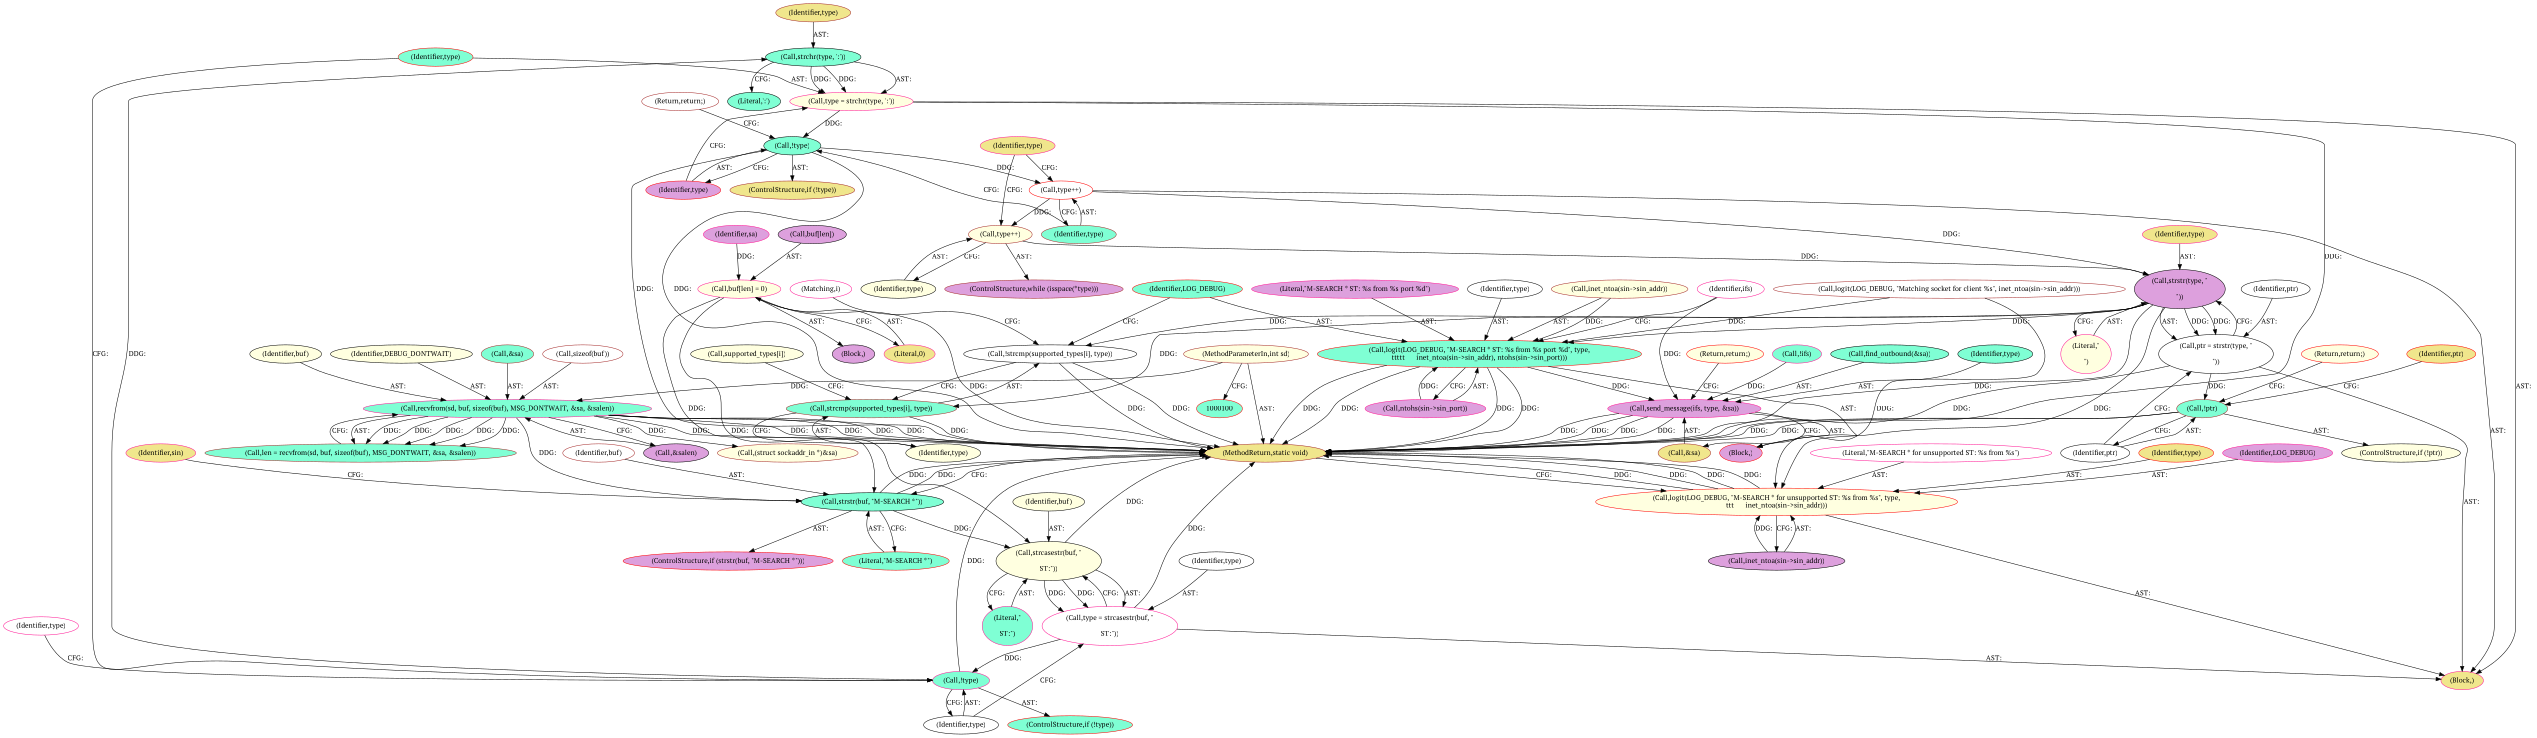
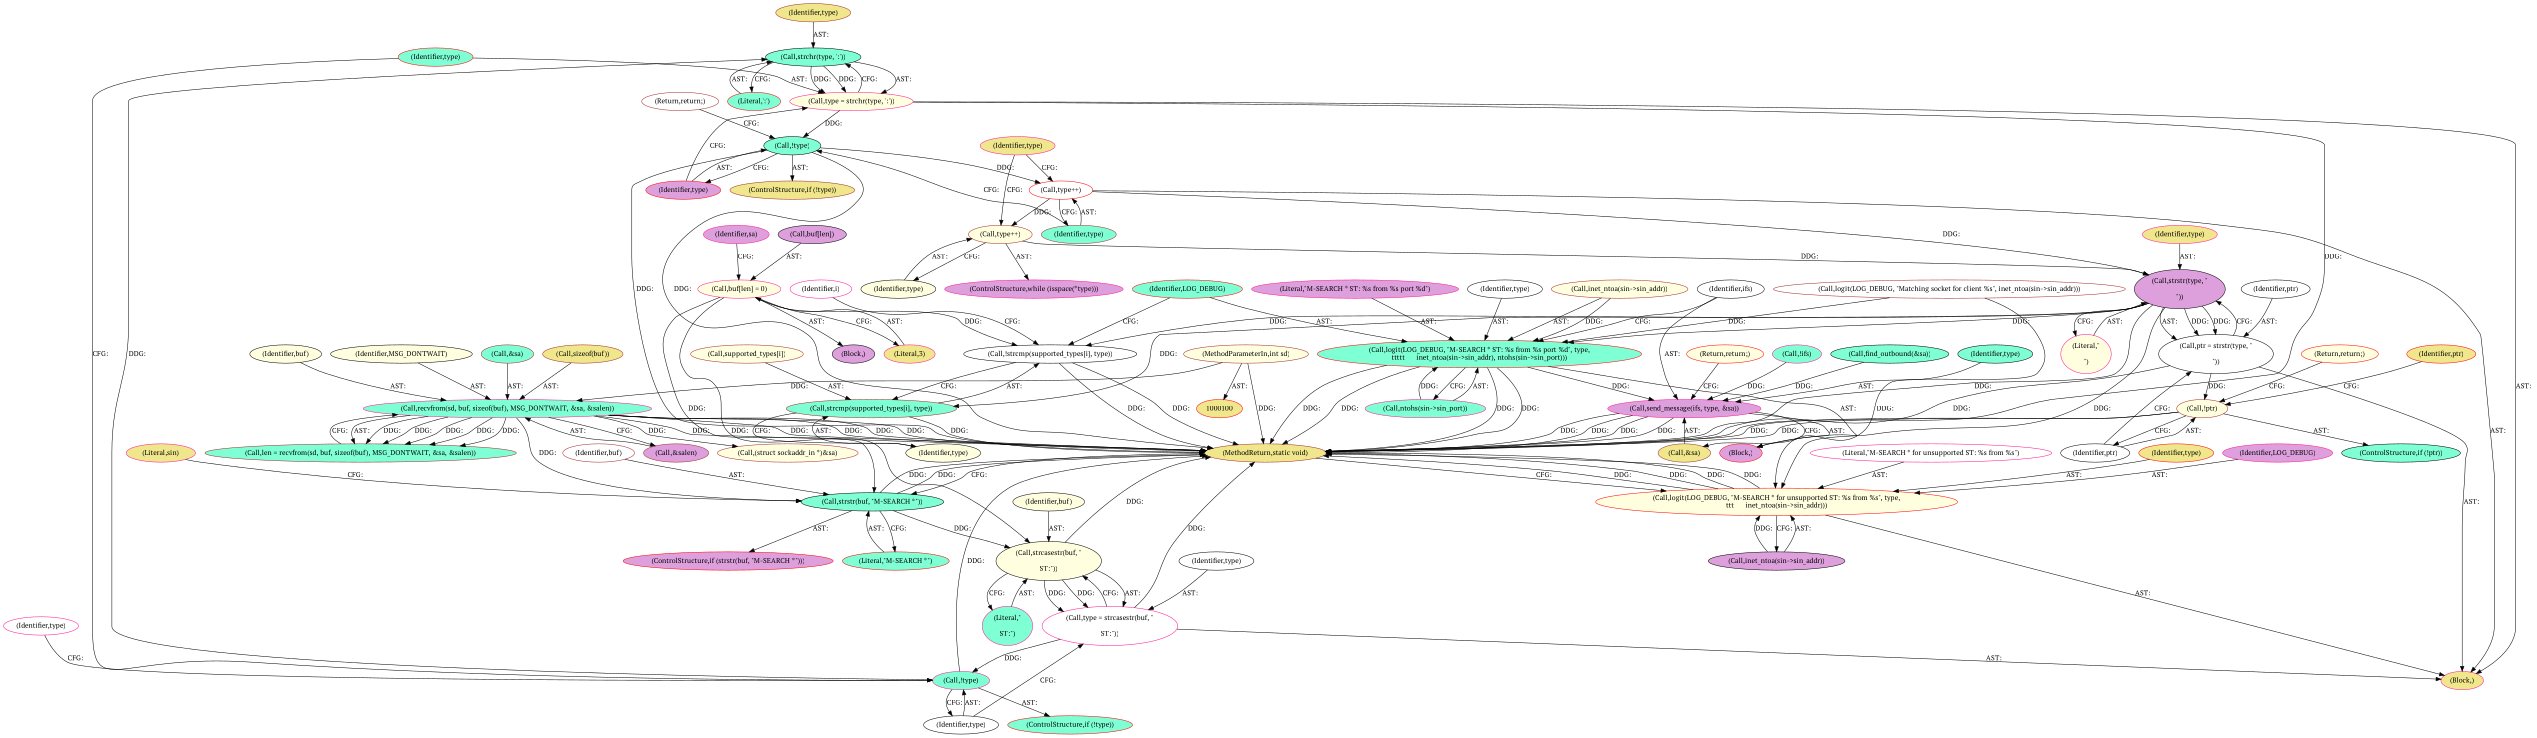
none -> (734, 73)
none -> (861, 77)
(754, 101) -> (754, 101)
(747, 257) -> (747, 257)
(821, 289) -> (821, 289)
(1034, 289) -> (1034, 289)
(1731, 289) -> (1731, 289)
(401, 354) -> (401, 354)
(583, 354) -> (583, 354)
(747, 354) -> (747, 354)
(910, 354) -> (910, 354)
(1673, 354) -> (1673, 354)
(837, 386) -> (837, 386)
(1241, 386) -> (1241, 386)
(1805, 386) -> (1805, 386)
(969, 389) -> (893, 311)
(1220, 409) -> (1220, 409)
(1268, 409) -> (1268, 409)
(1425, 409) -> (1425, 409)
(2202, 409) -> (2202, 409)
(161, 453) -> (161, 453)
(676, 453) -> (676, 453)
(2401, 453) -> (2401, 453)
